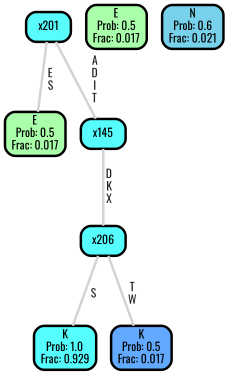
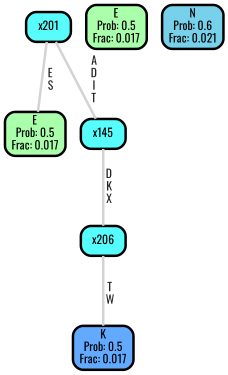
(65, 348) -> none
